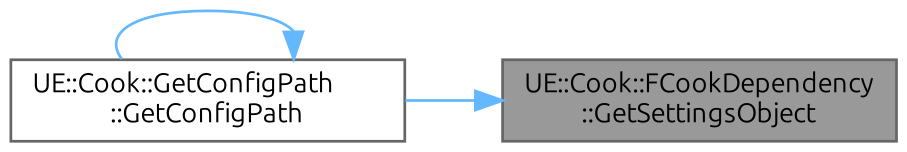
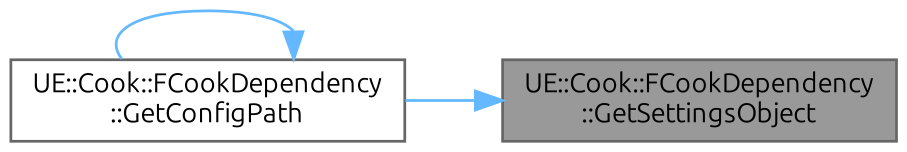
(208, 101) -> (208, 101)
